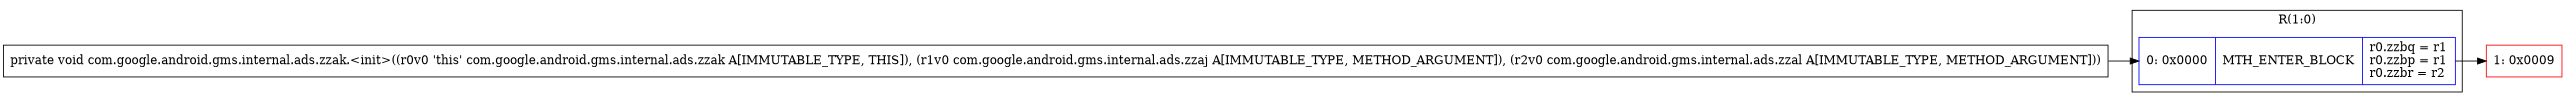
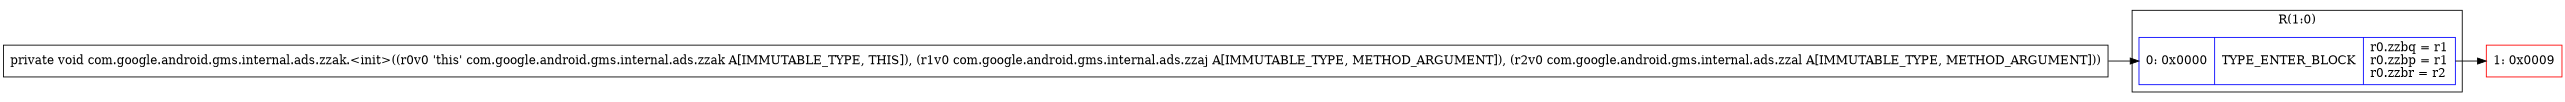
(2289, 61) -> (2289, 61)
